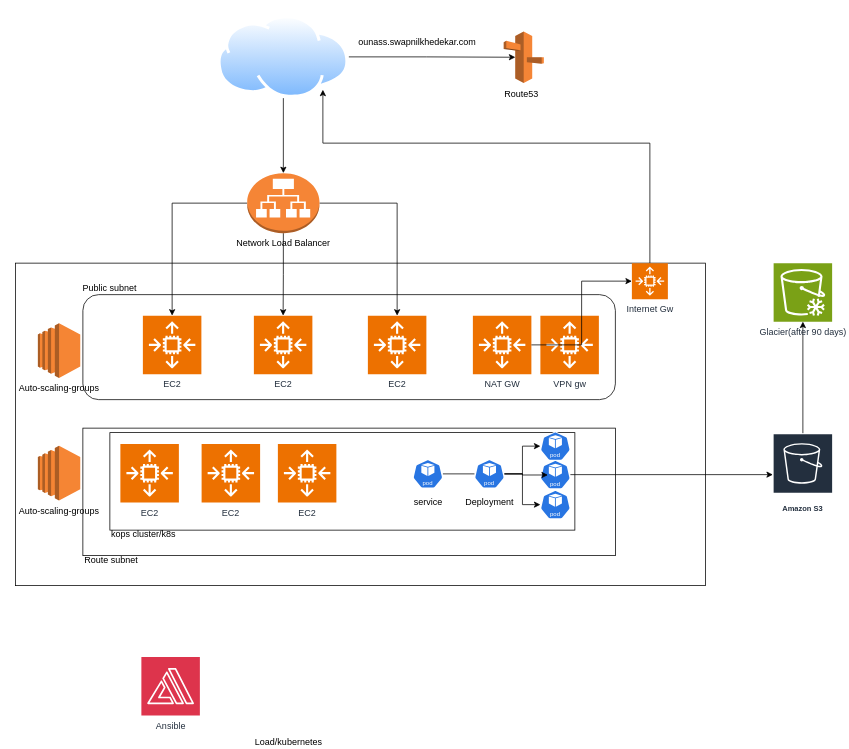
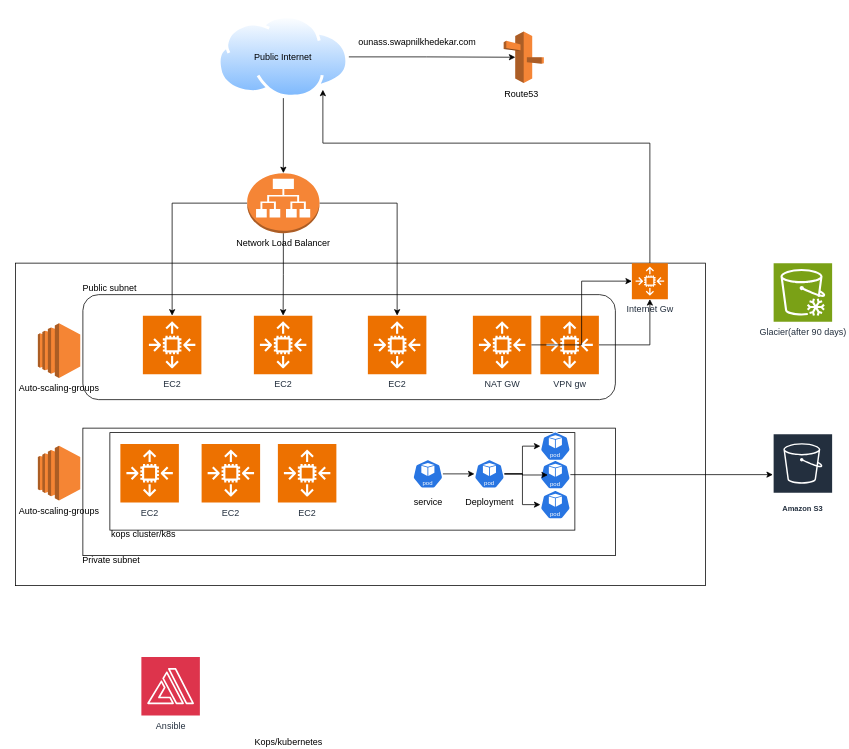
none -> (283, 57)
(803, 328) -> none
none -> (650, 345)
(470, 474) -> (468, 474)
(111, 560) -> (111, 560)
(289, 742) -> (289, 742)
